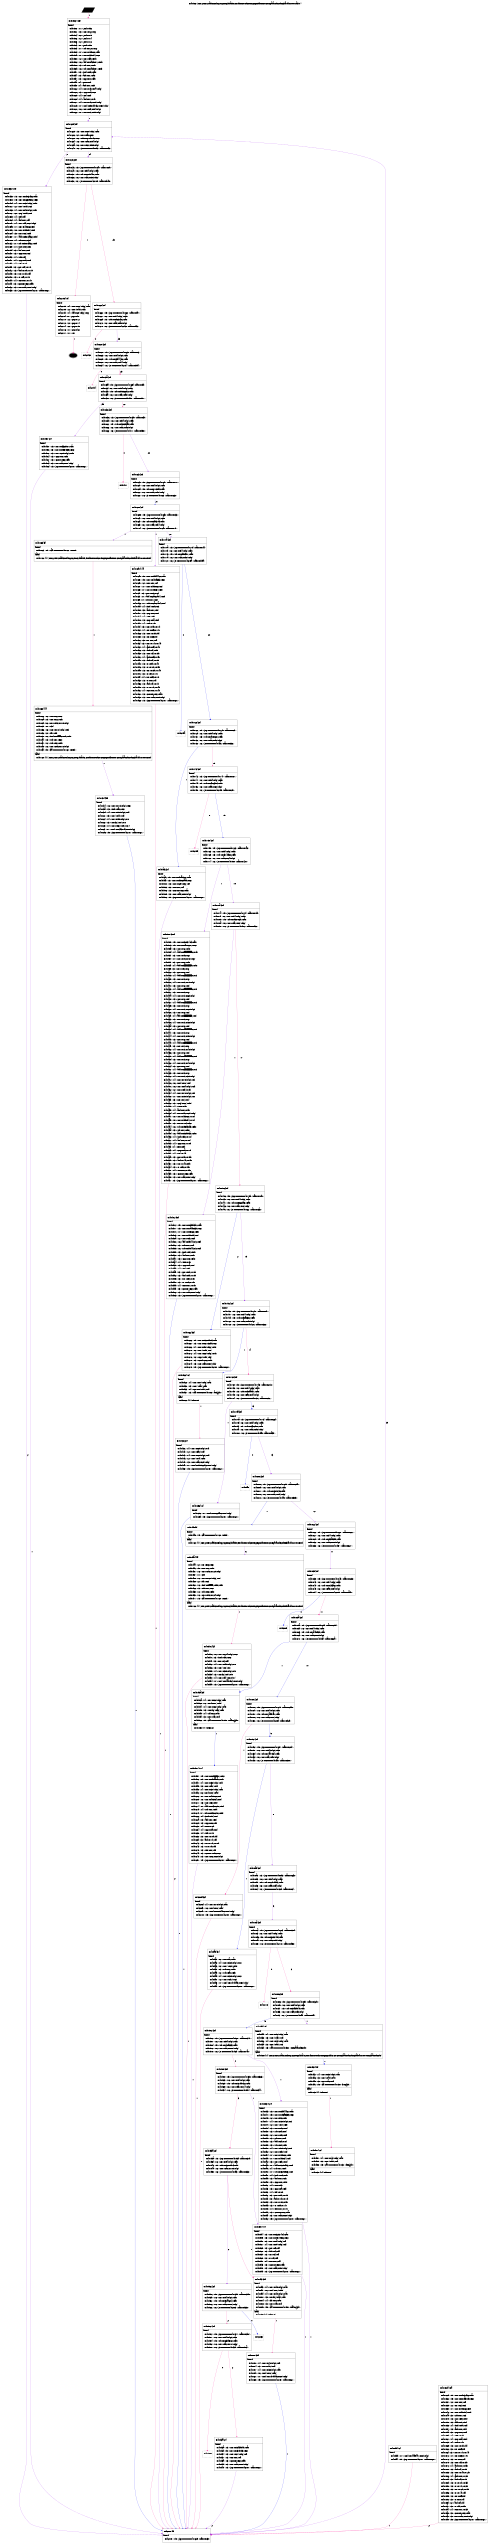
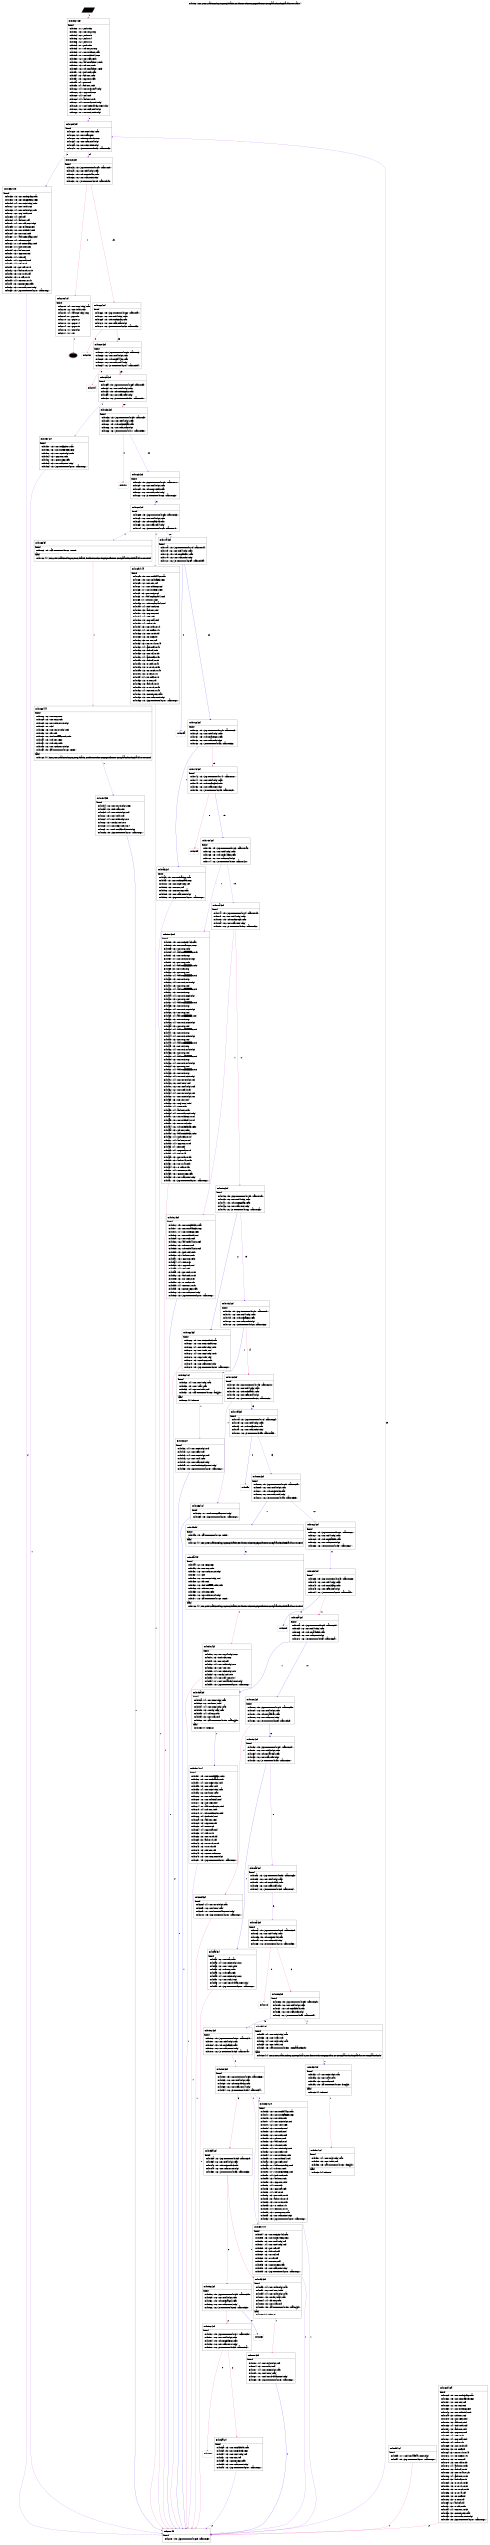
(102, 404) -> (102, 404)
(271, 2072) -> (257, 2097)
